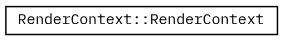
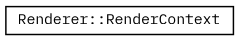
(142, 21) -> (120, 21)
